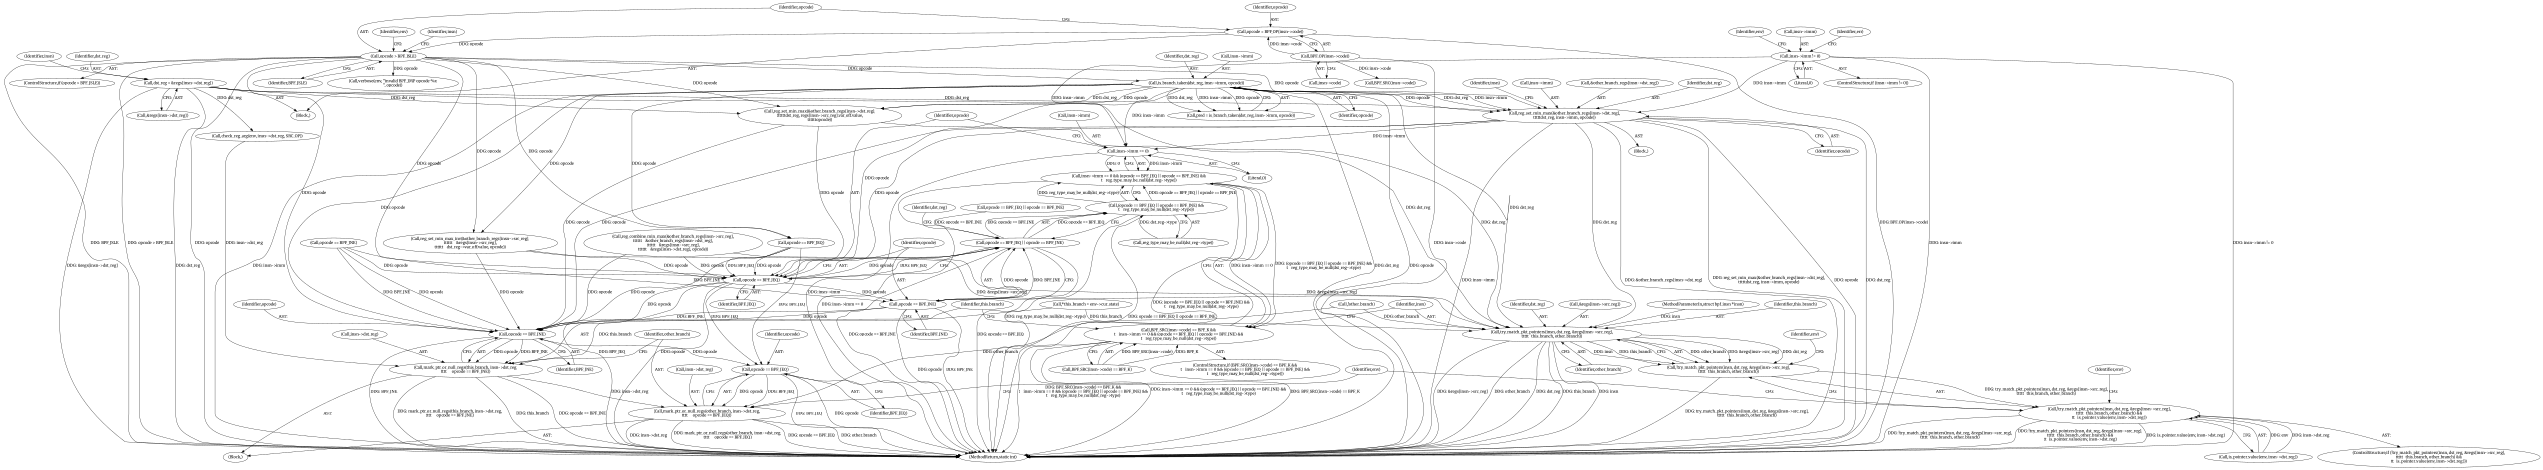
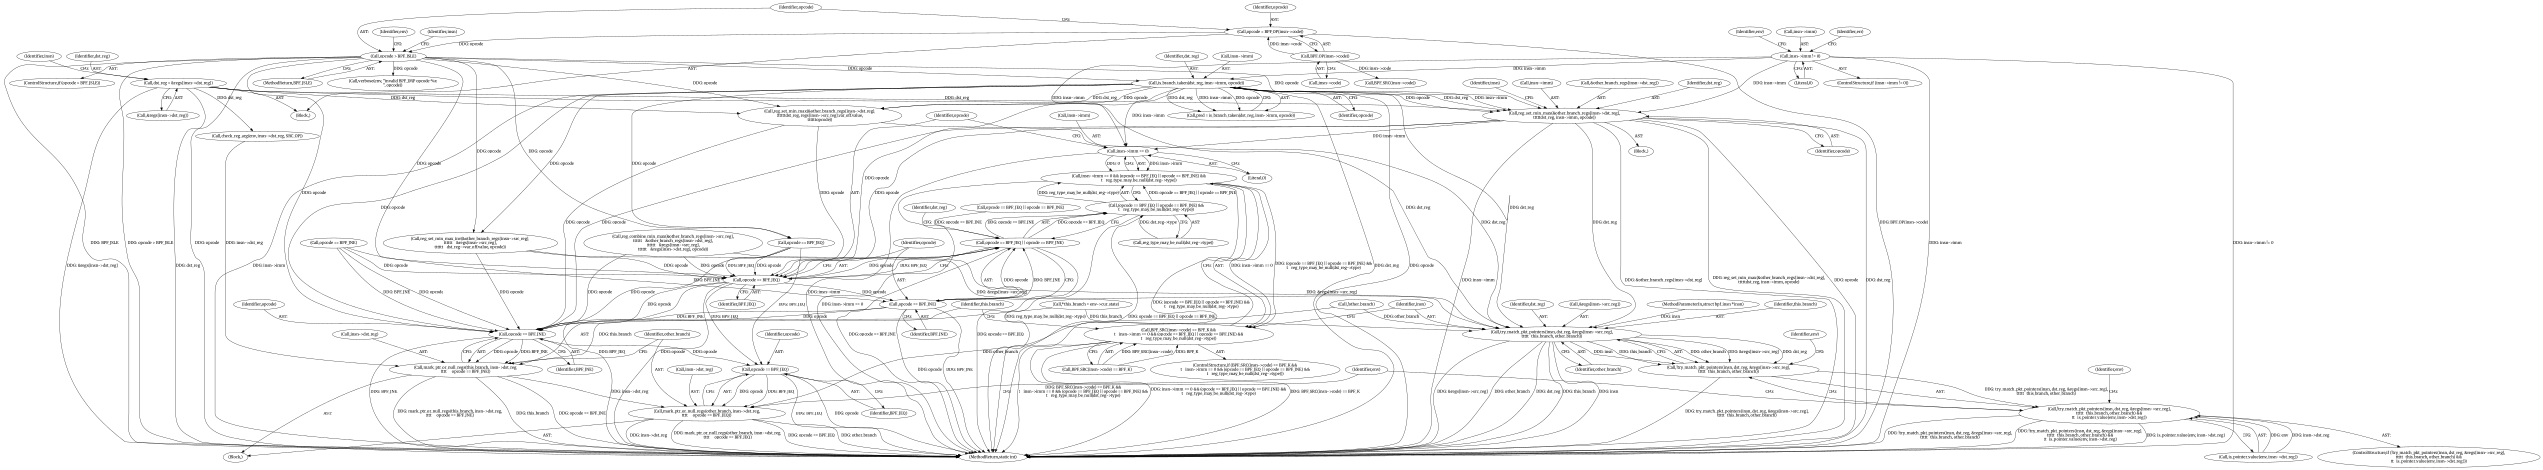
none -> (1503, 67)
(288, 83) -> (288, 83)
(1389, 335) -> none
